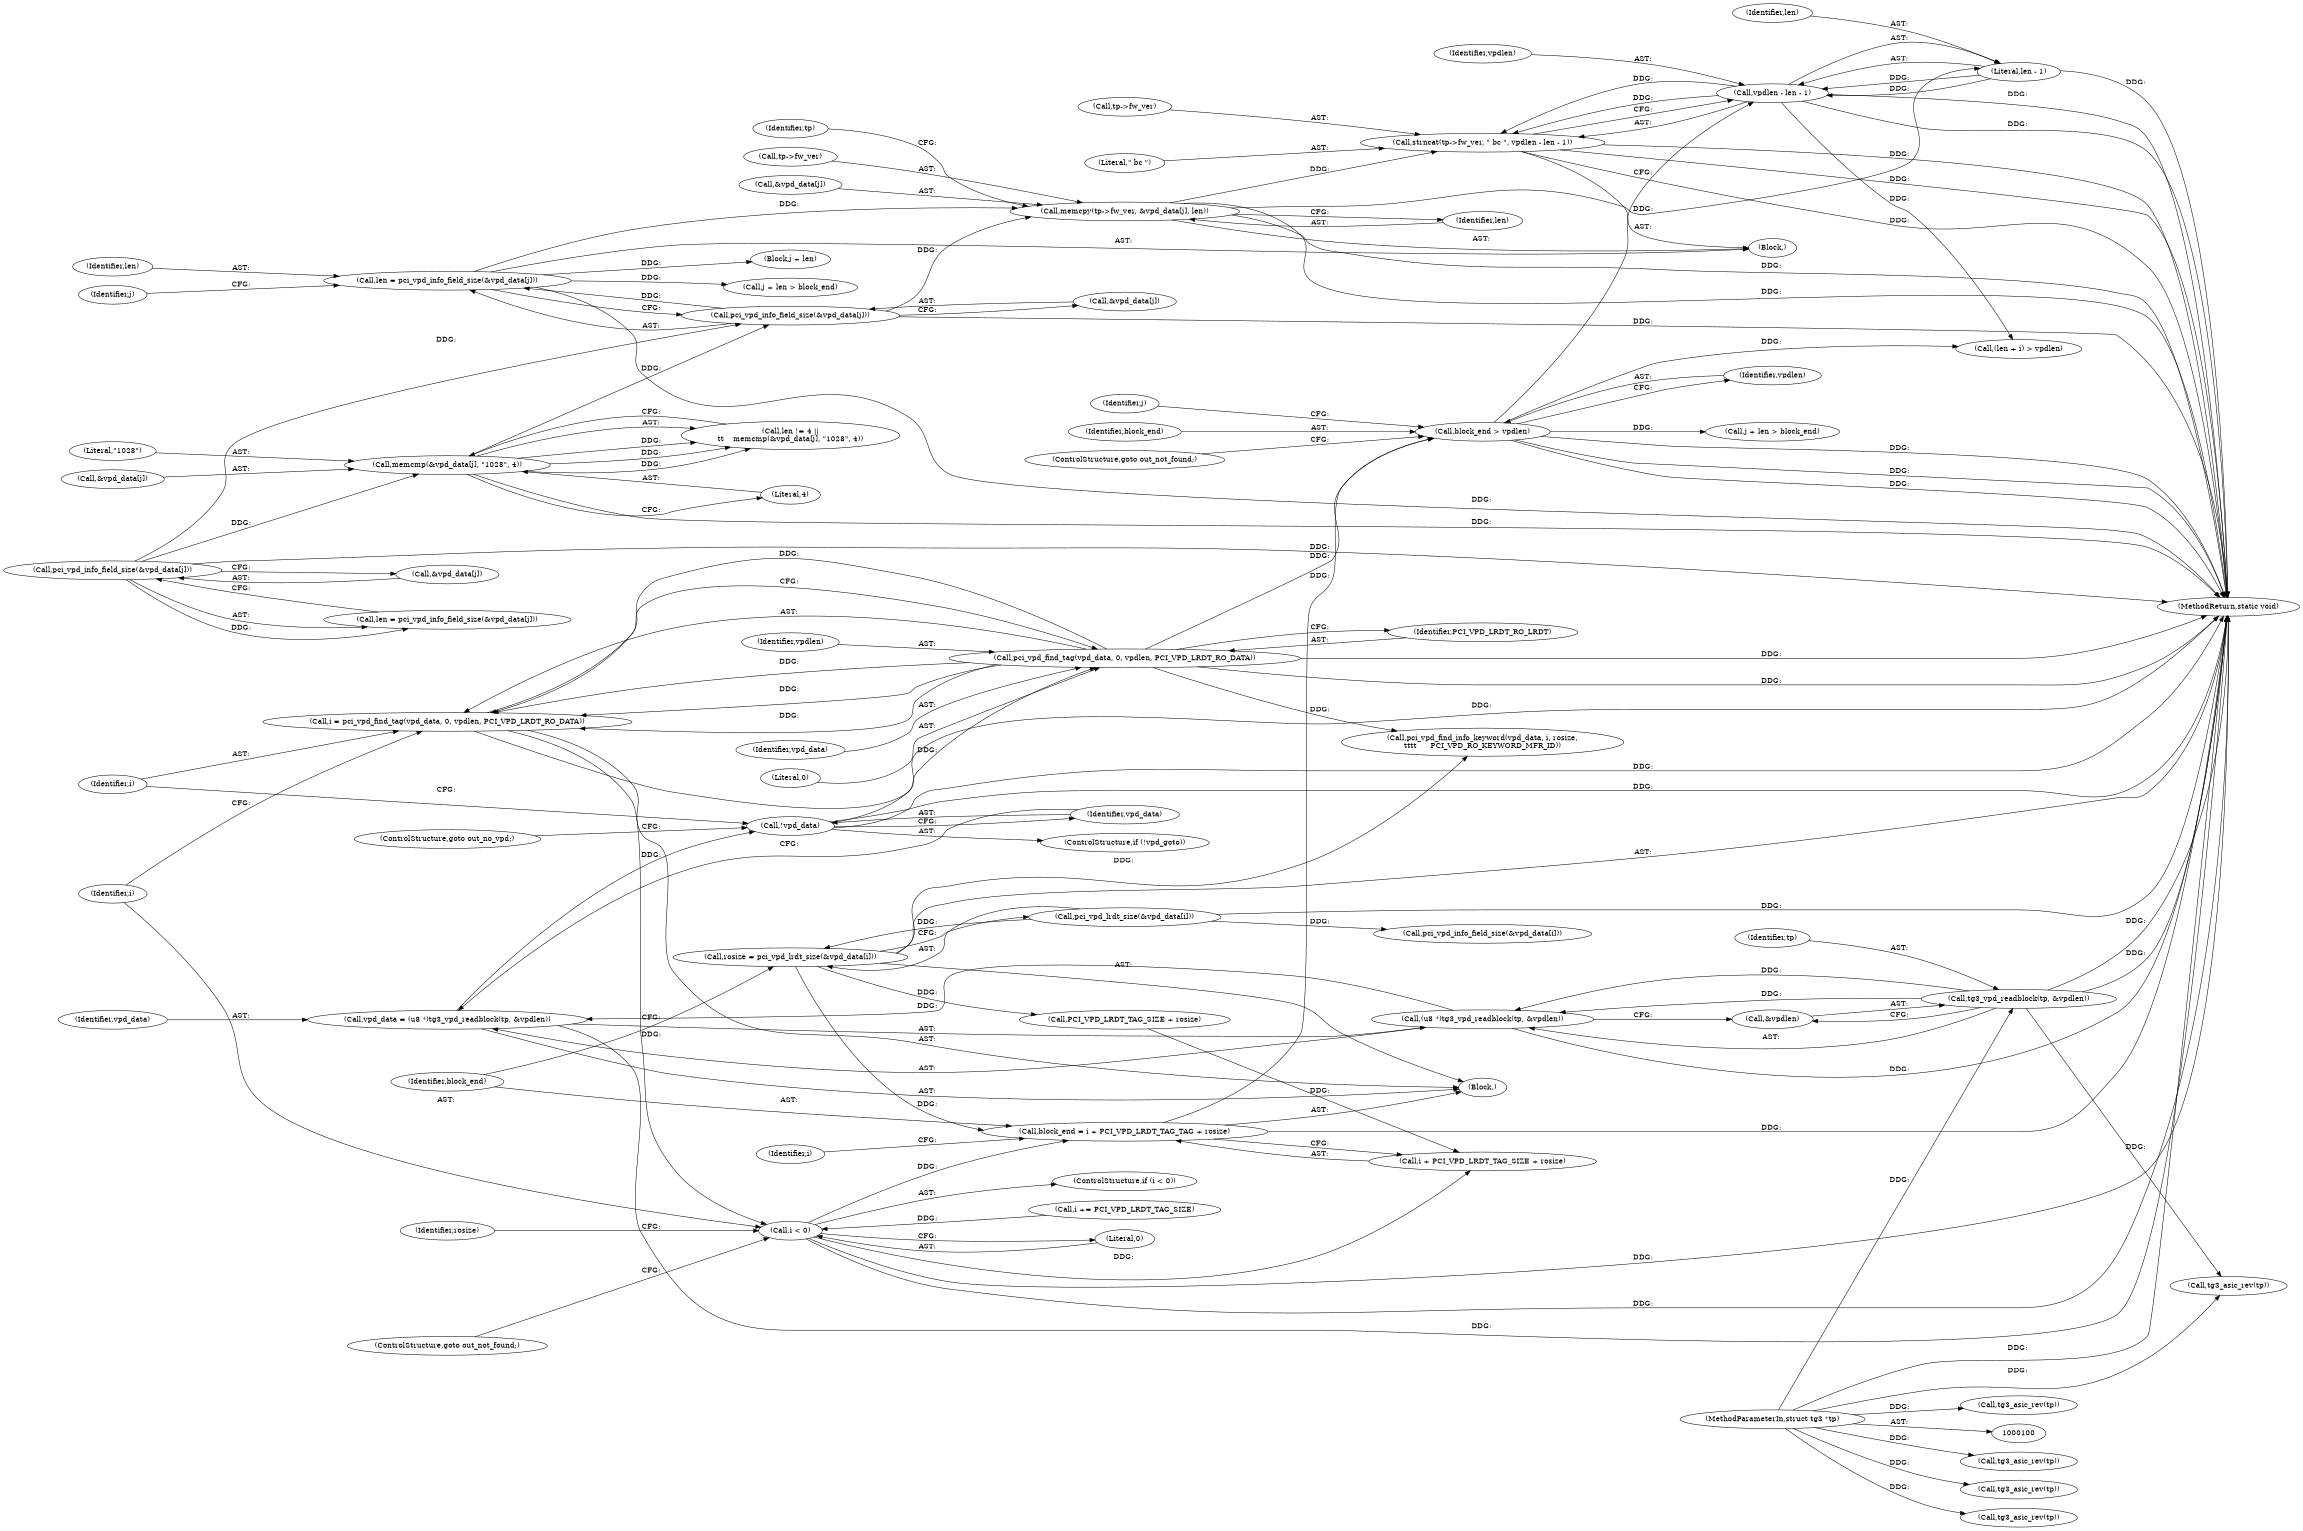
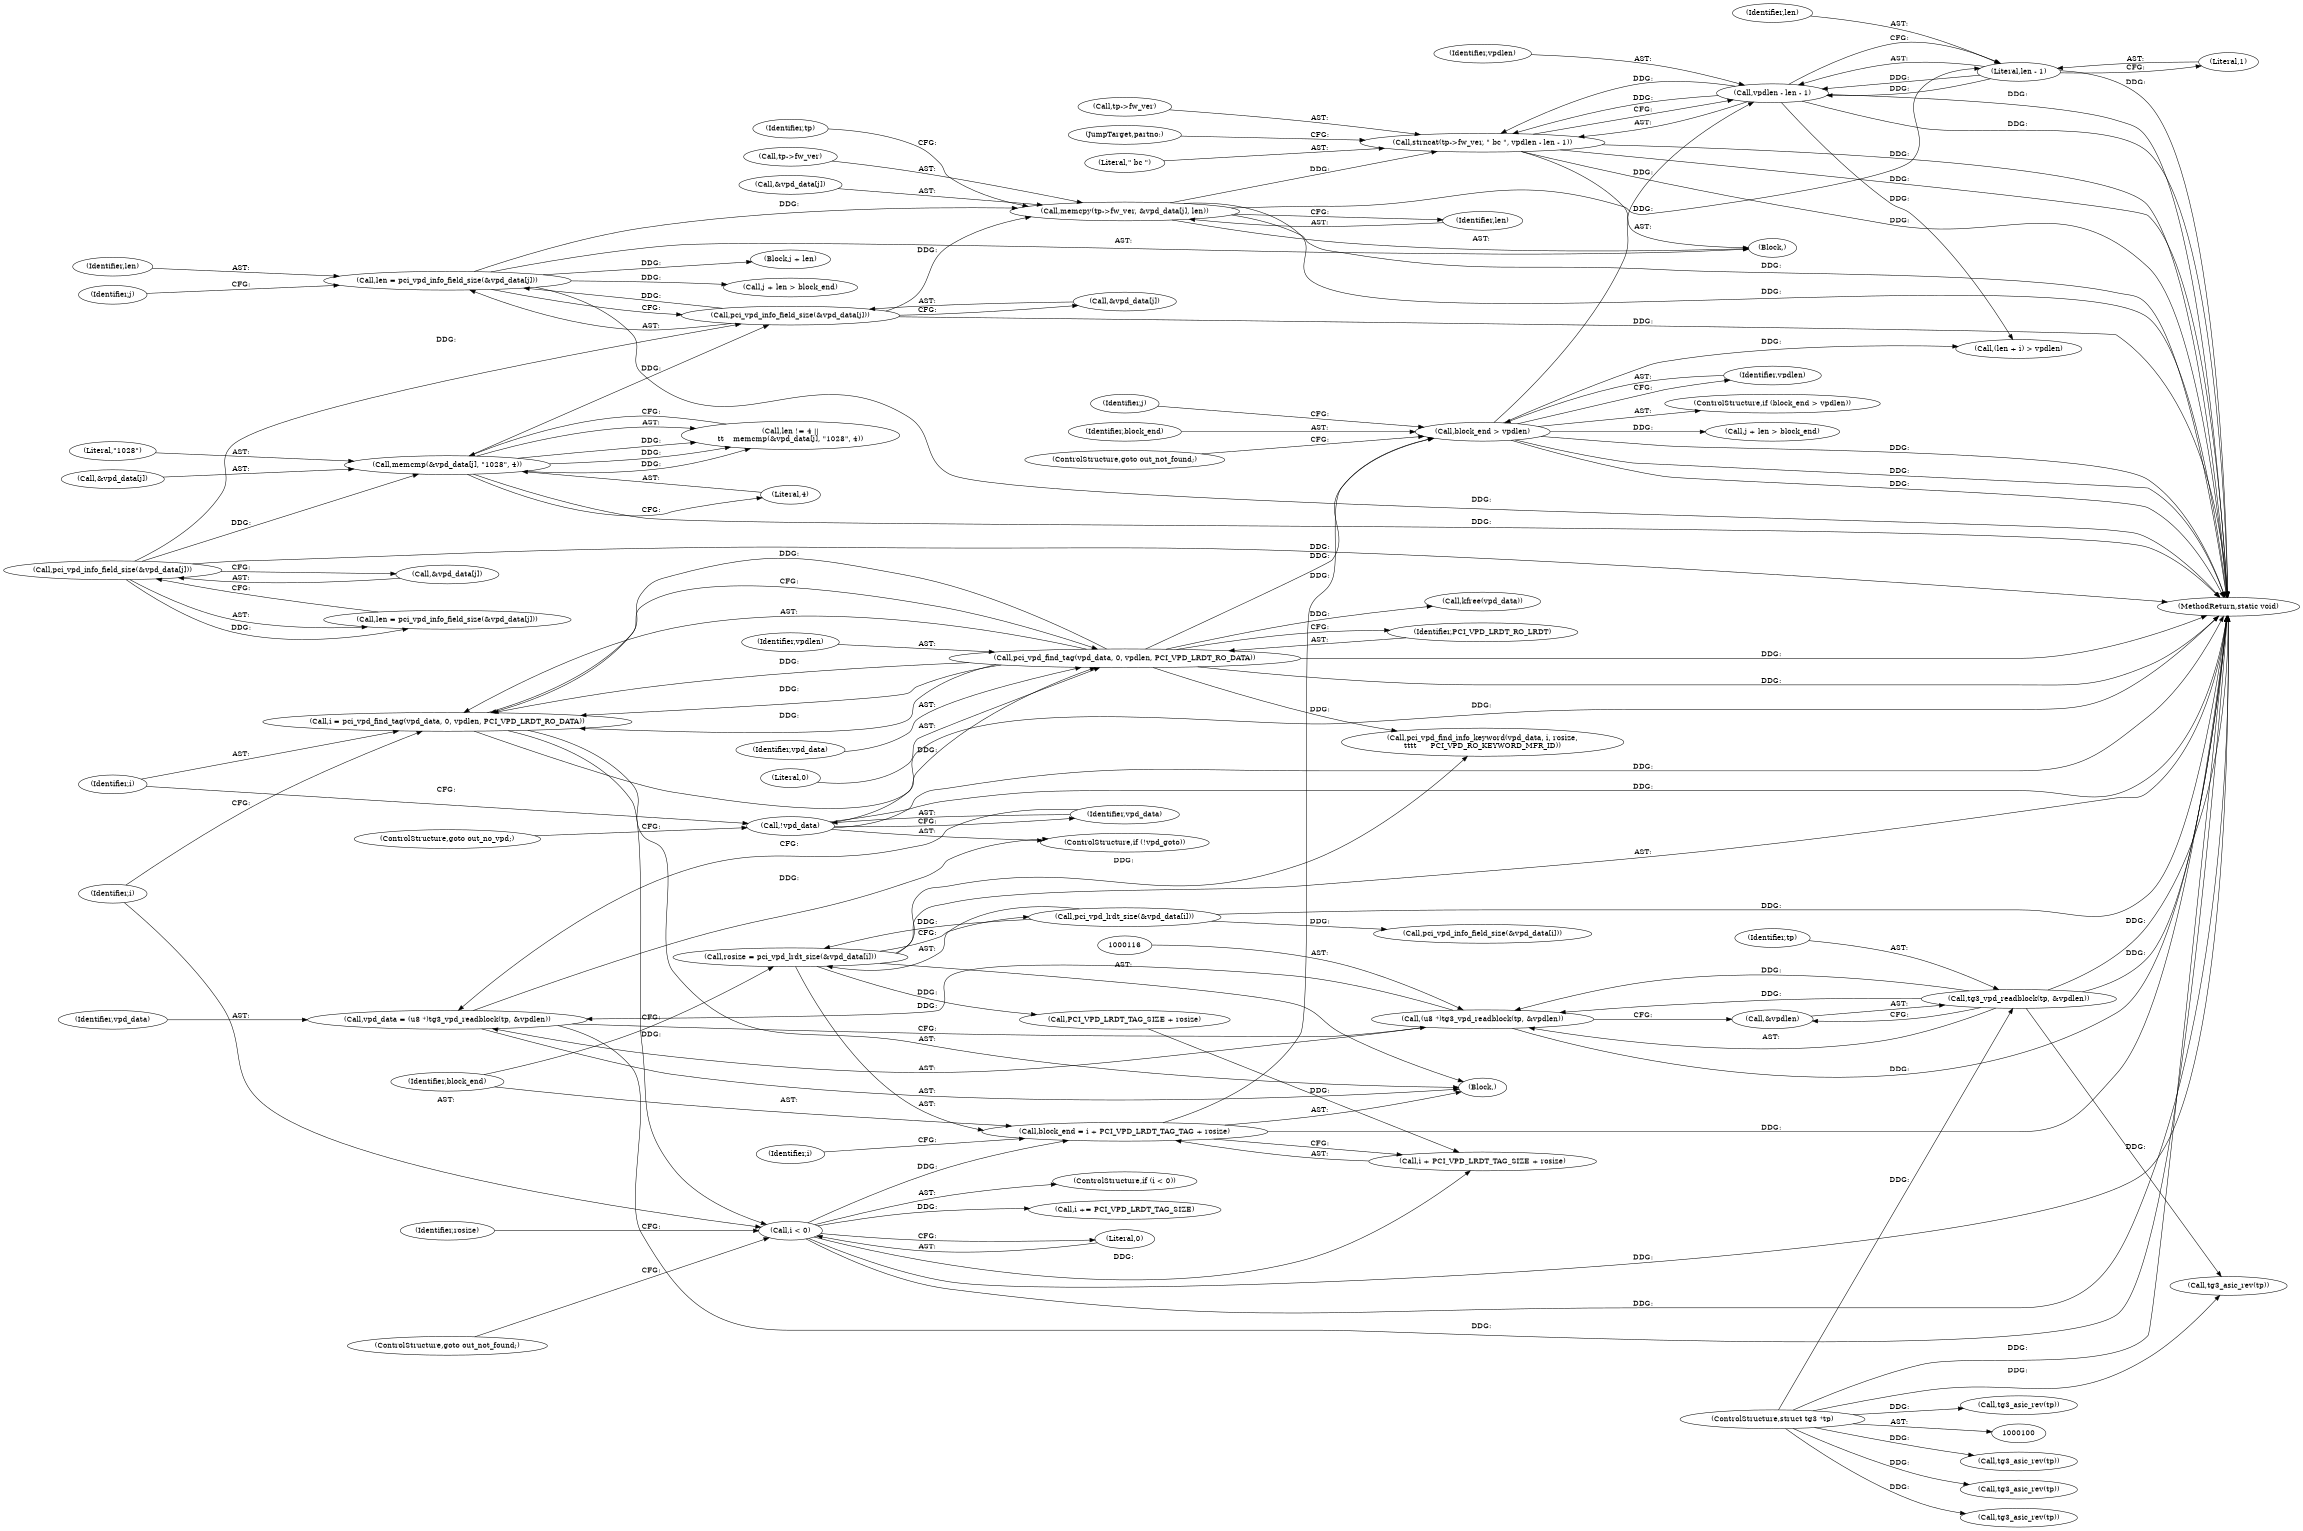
(1901, 38) -> (1901, 38)
none -> (2229, 62)
none -> (1125, 135)
(1644, 173) -> (1644, 173)
none -> (1772, 404)
none -> (1483, 602)
(589, 898) -> (758, 921)
none -> (1125, 945)
(929, 1029) -> (929, 1029)
(929, 1104) -> (929, 1104)
(937, 1223) -> (921, 1212)
(1772, 1419) -> (1772, 1419)
